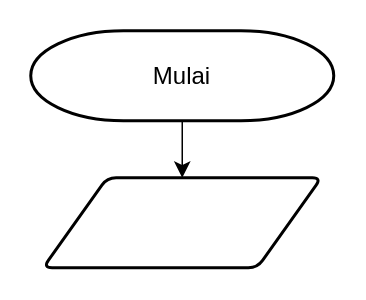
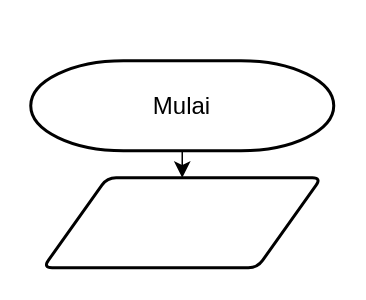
(182, 76) -> (182, 106)
